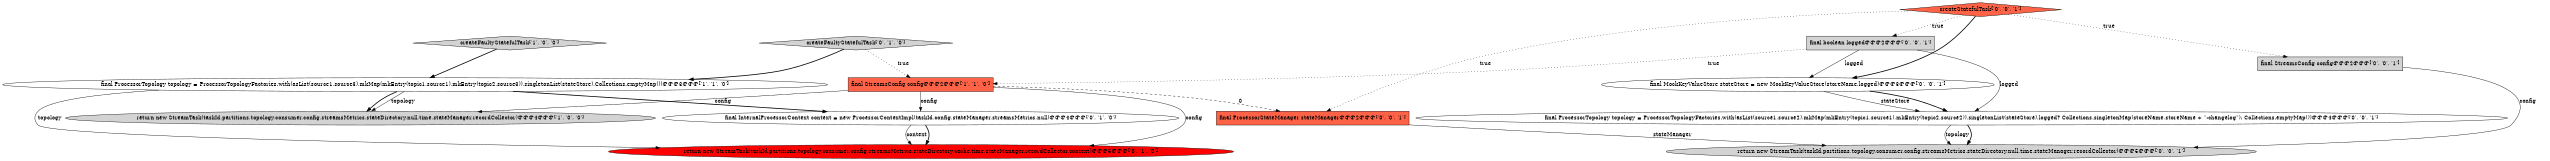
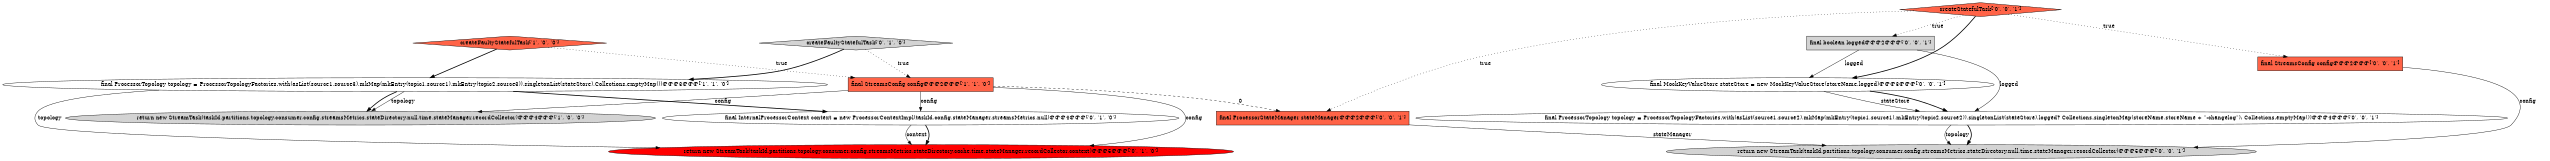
(510, 43) -> (510, 43)
(2330, 64) -> (2330, 64)
(1402, 75) -> (699, 62)
